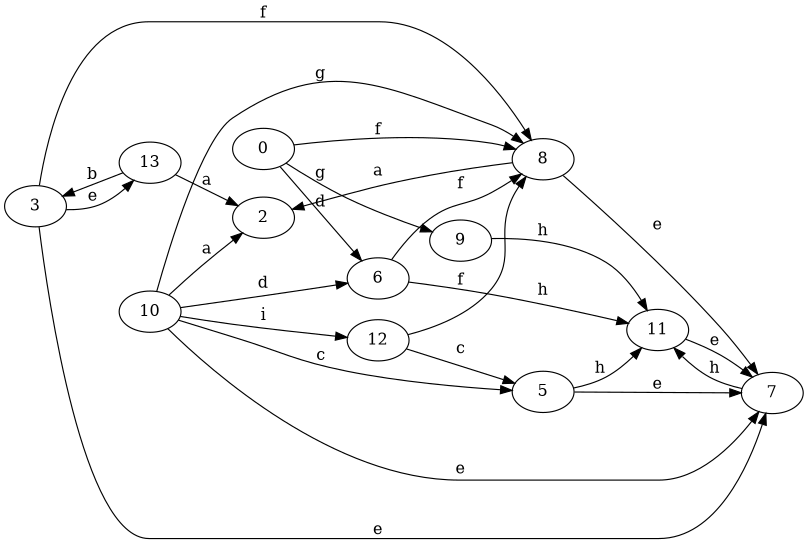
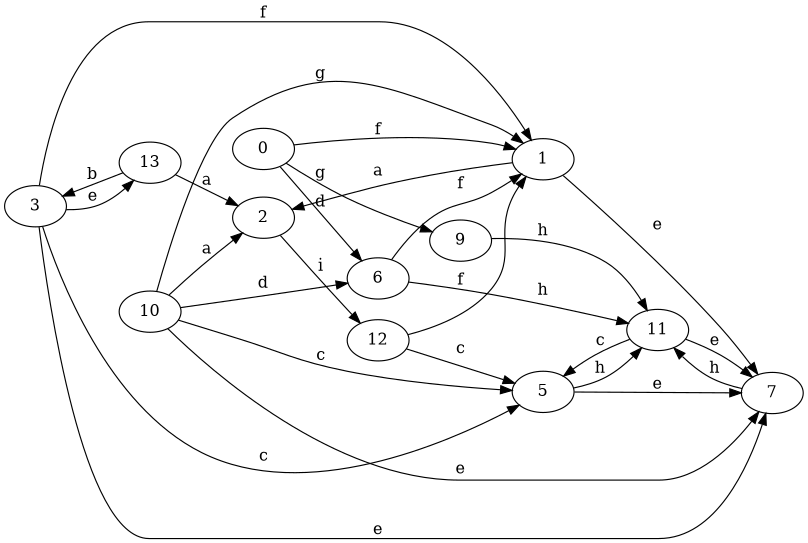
(543, 159) -> (543, 159)
(258, 327) -> (316, 275)
none -> (600, 352)
none -> (219, 459)
